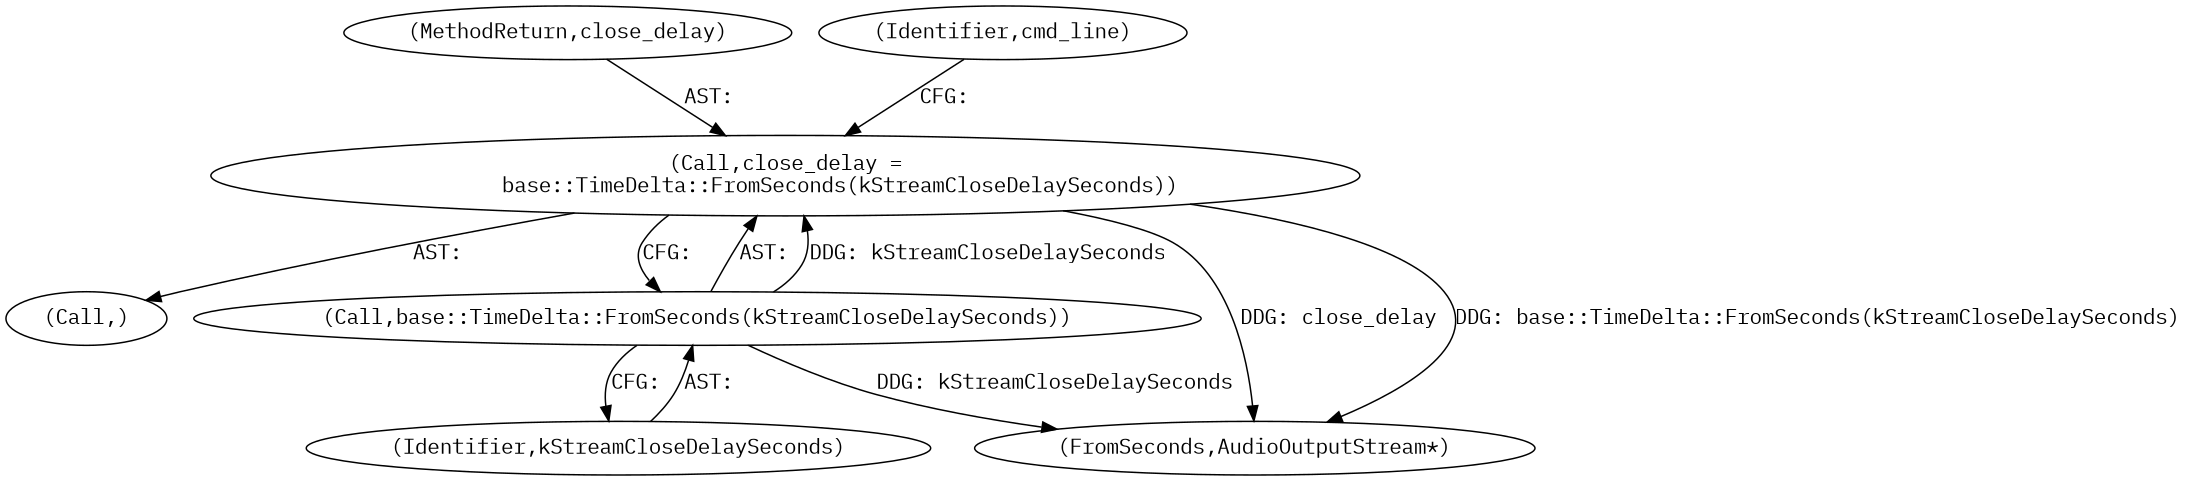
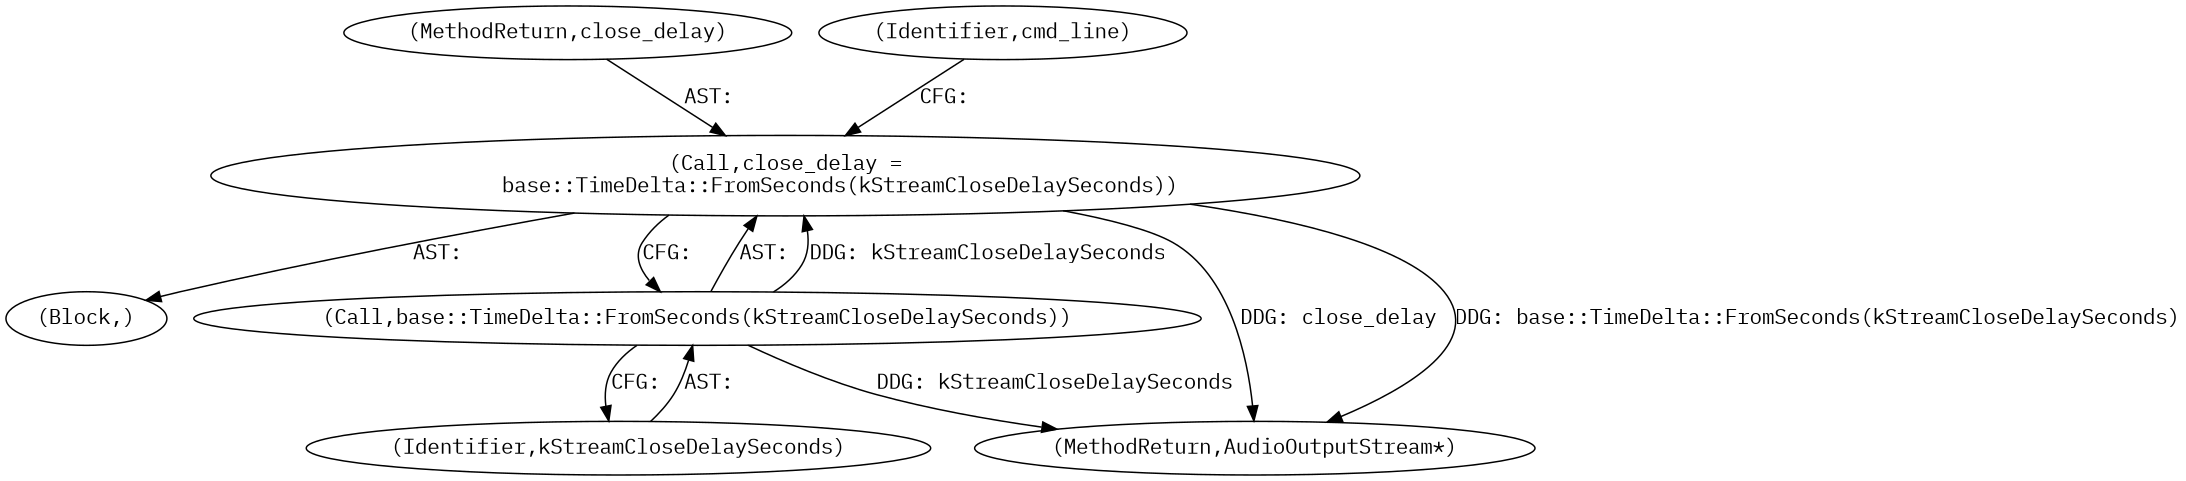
(86, 319) -> (86, 319)
(1255, 448) -> (1255, 448)
